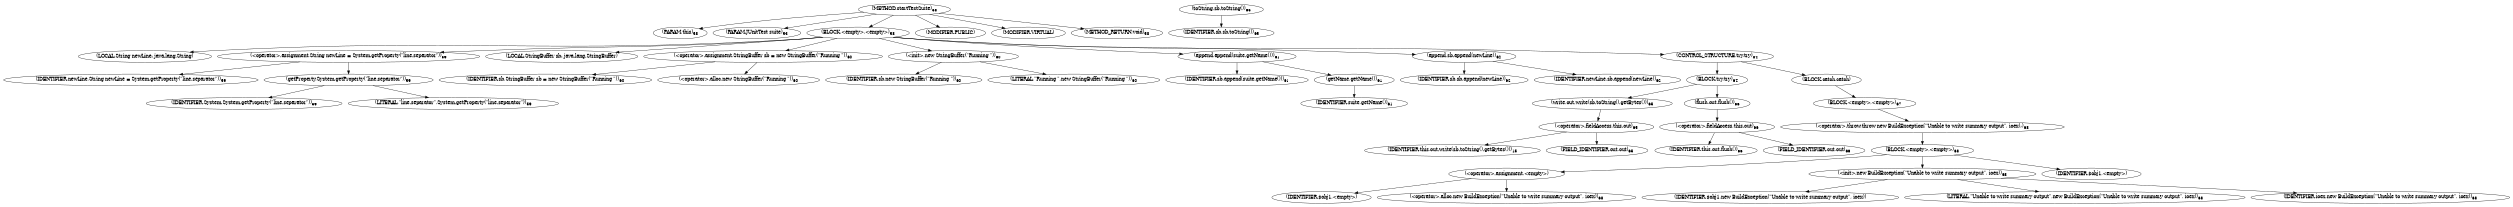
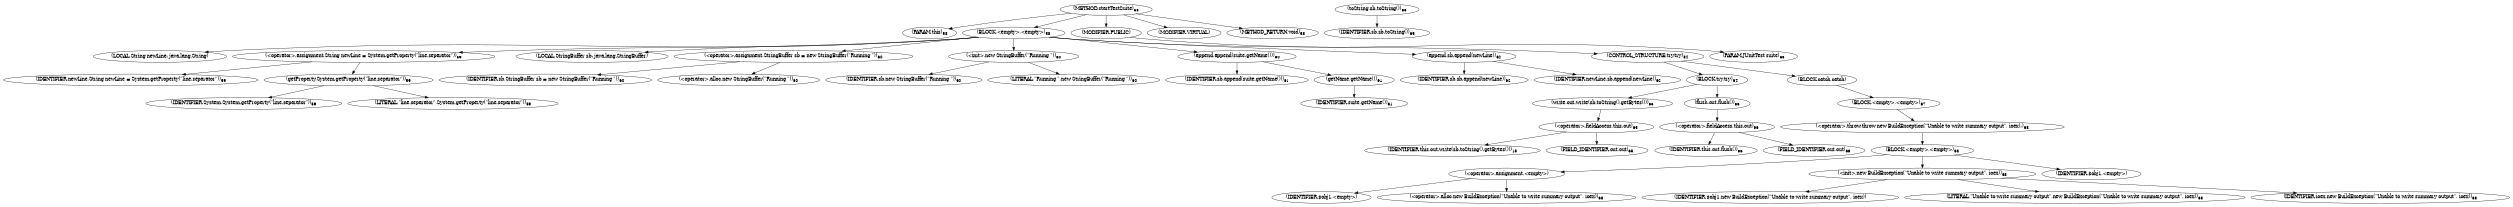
(832, 21) -> (1425, 46)
(1277, 56) -> (1277, 56)
